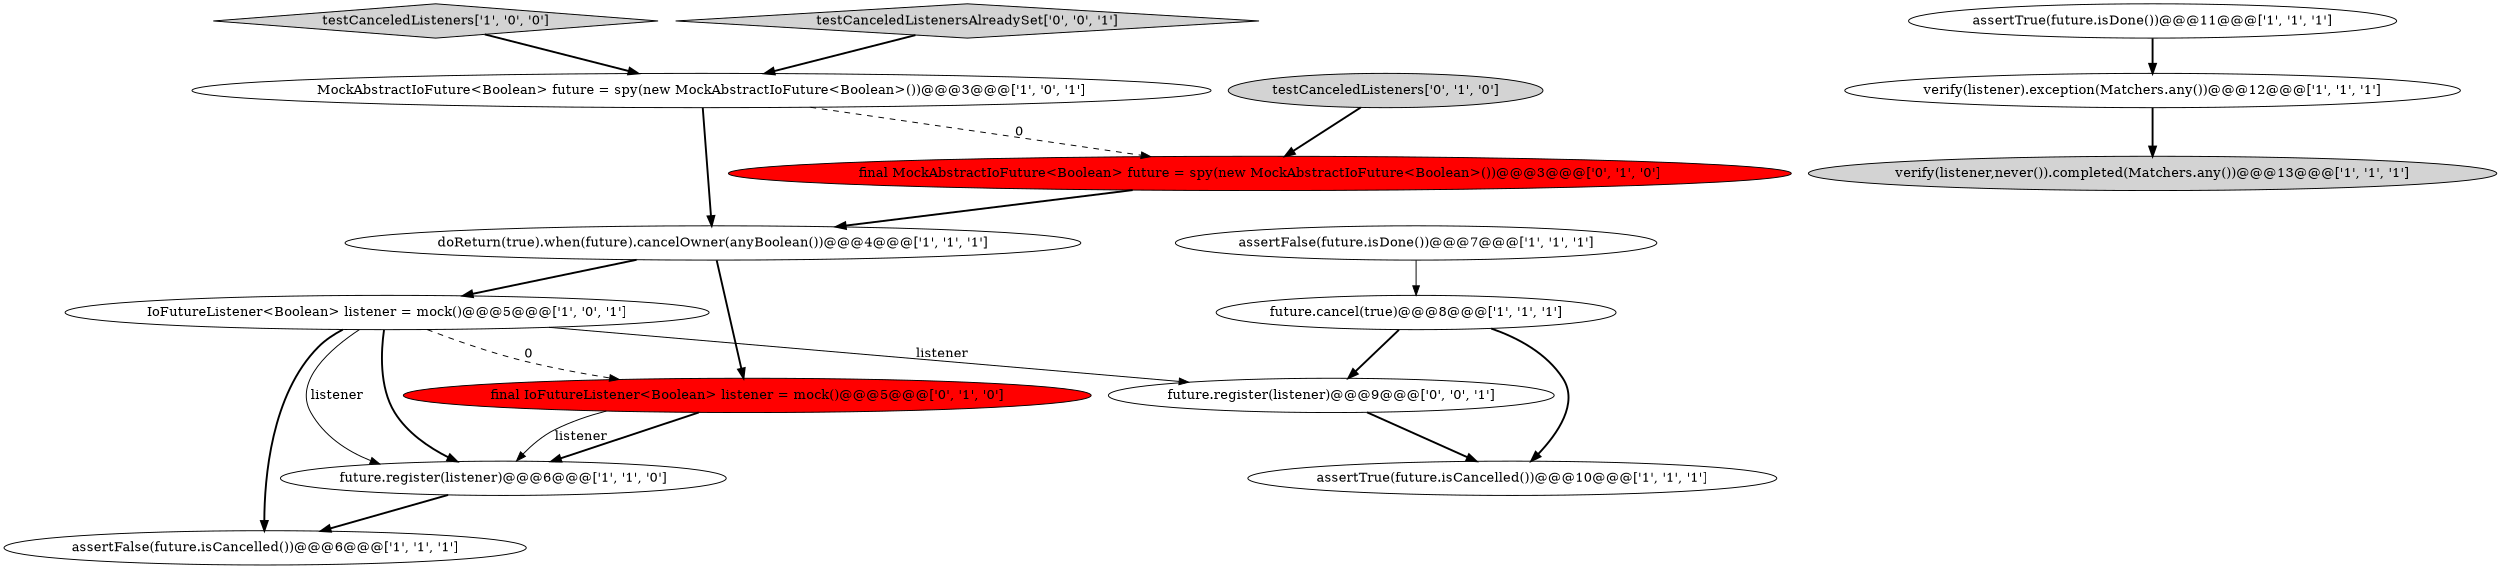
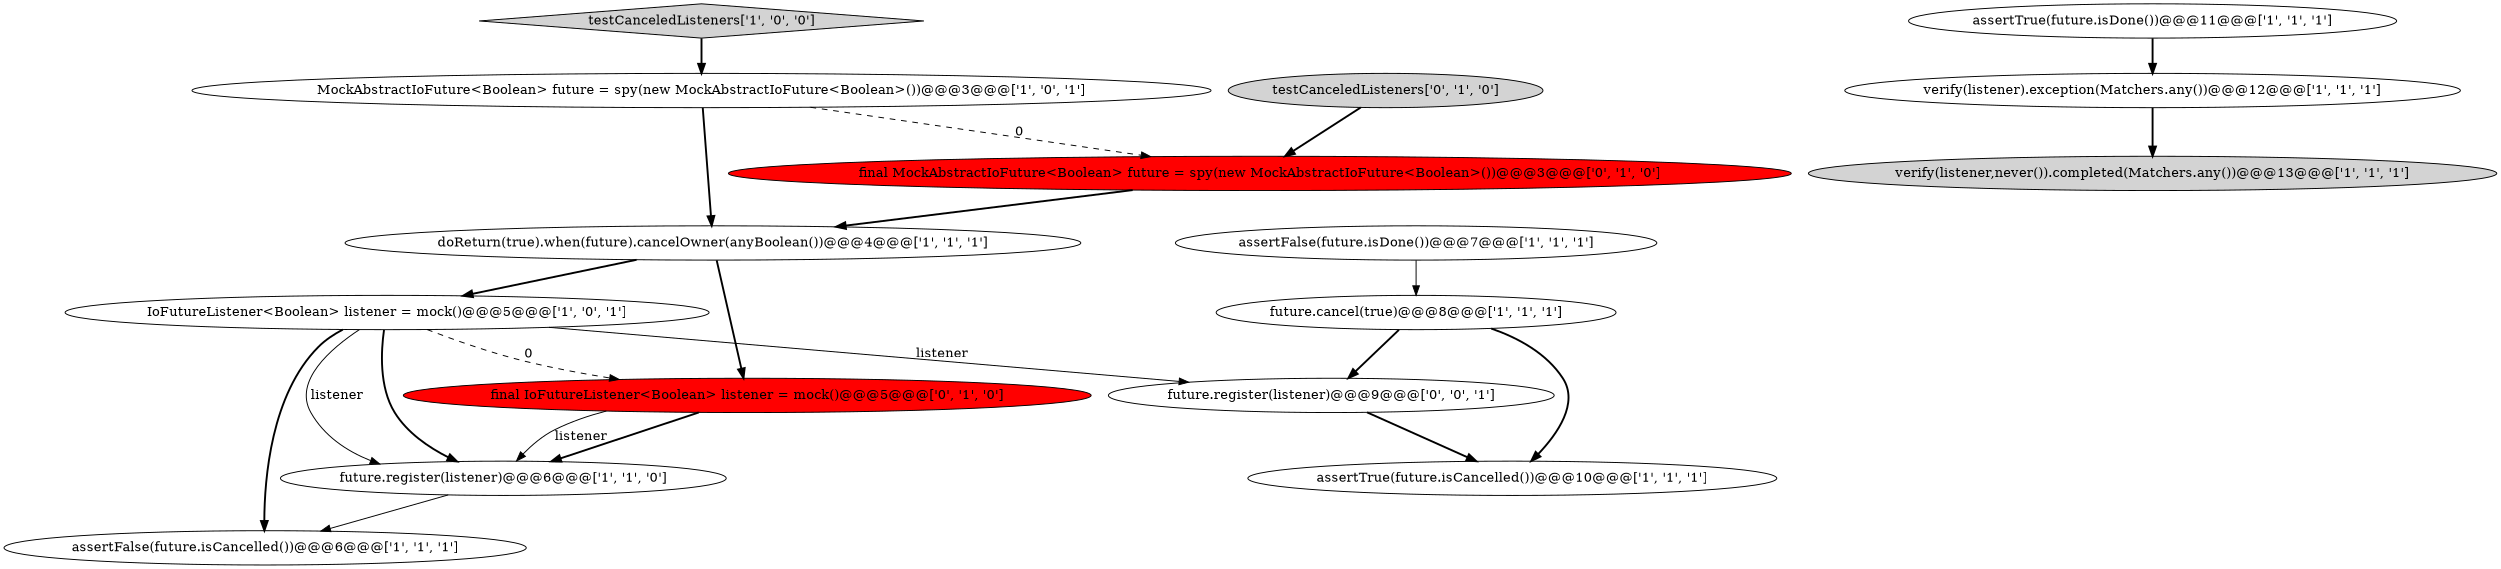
(967, 21) -> none
(389, 512) -> (389, 512)
